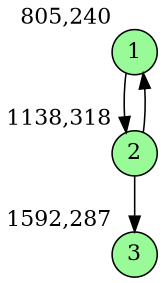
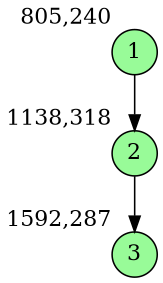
(145, 111) -> none
